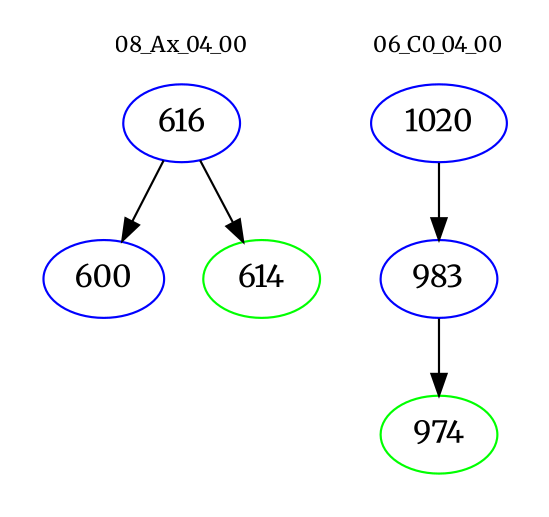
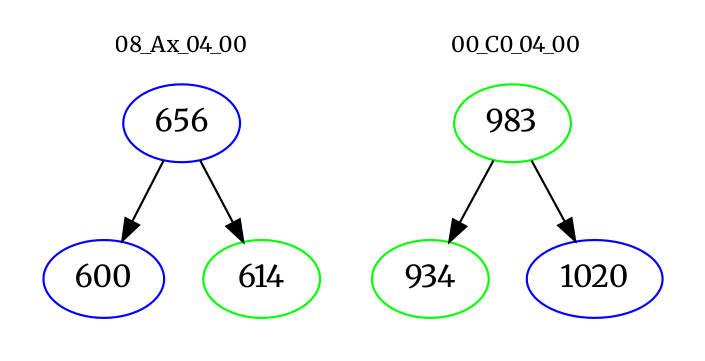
(439, 46) -> (517, 46)
(182, 123) -> (182, 123)
(439, 191) -> (548, 191)
(439, 279) -> (513, 123)
(439, 435) -> (430, 279)
